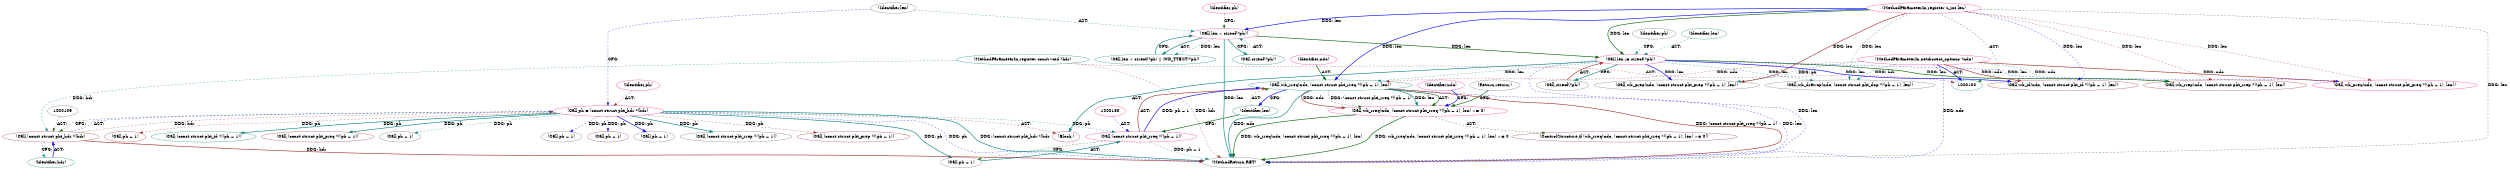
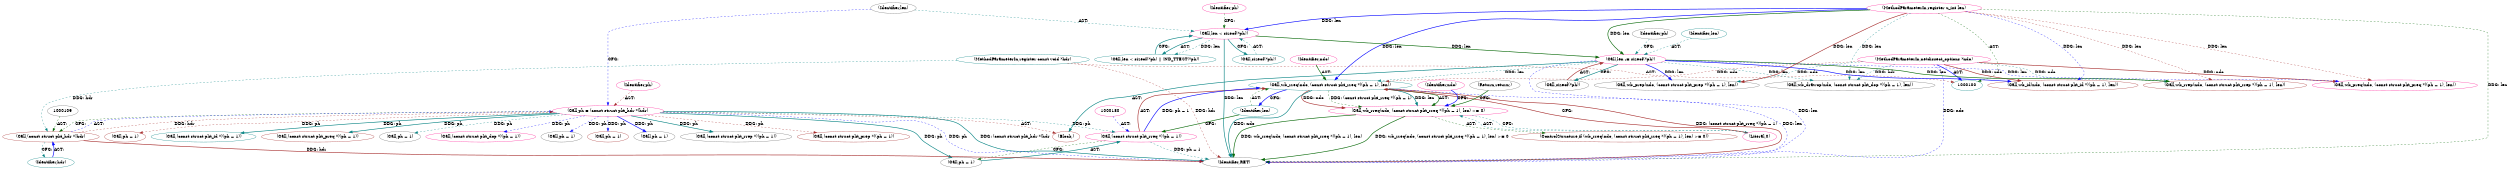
(1808, 72) -> (1808, 72)
none -> (481, 137)
none -> (1760, 137)
(1234, 162) -> (1234, 162)
